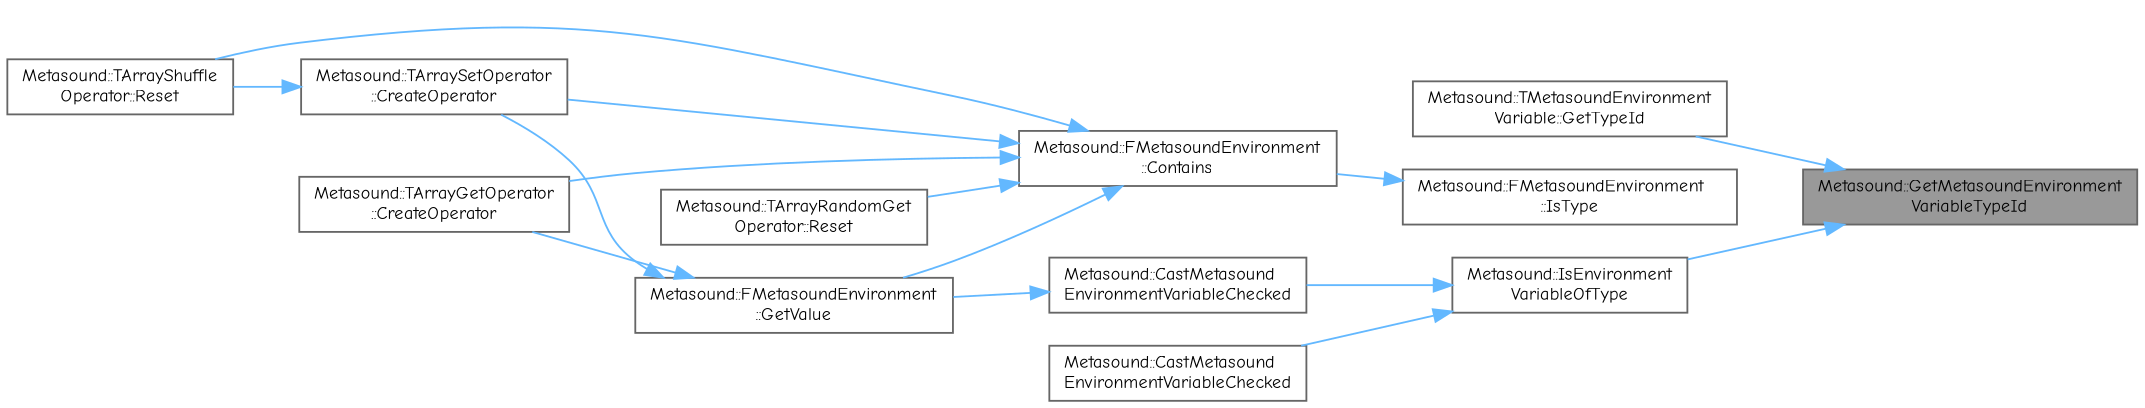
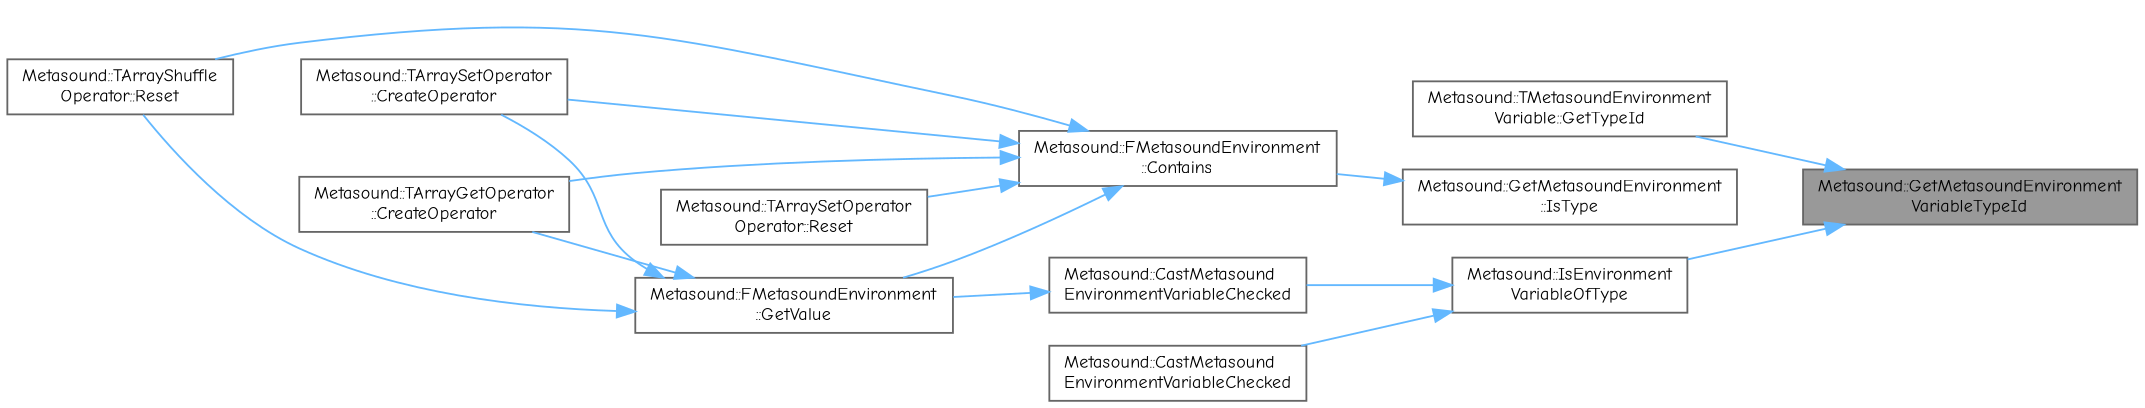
(258, 87) -> (355, 269)
(1570, 197) -> (1570, 197)
(794, 217) -> (794, 217)
